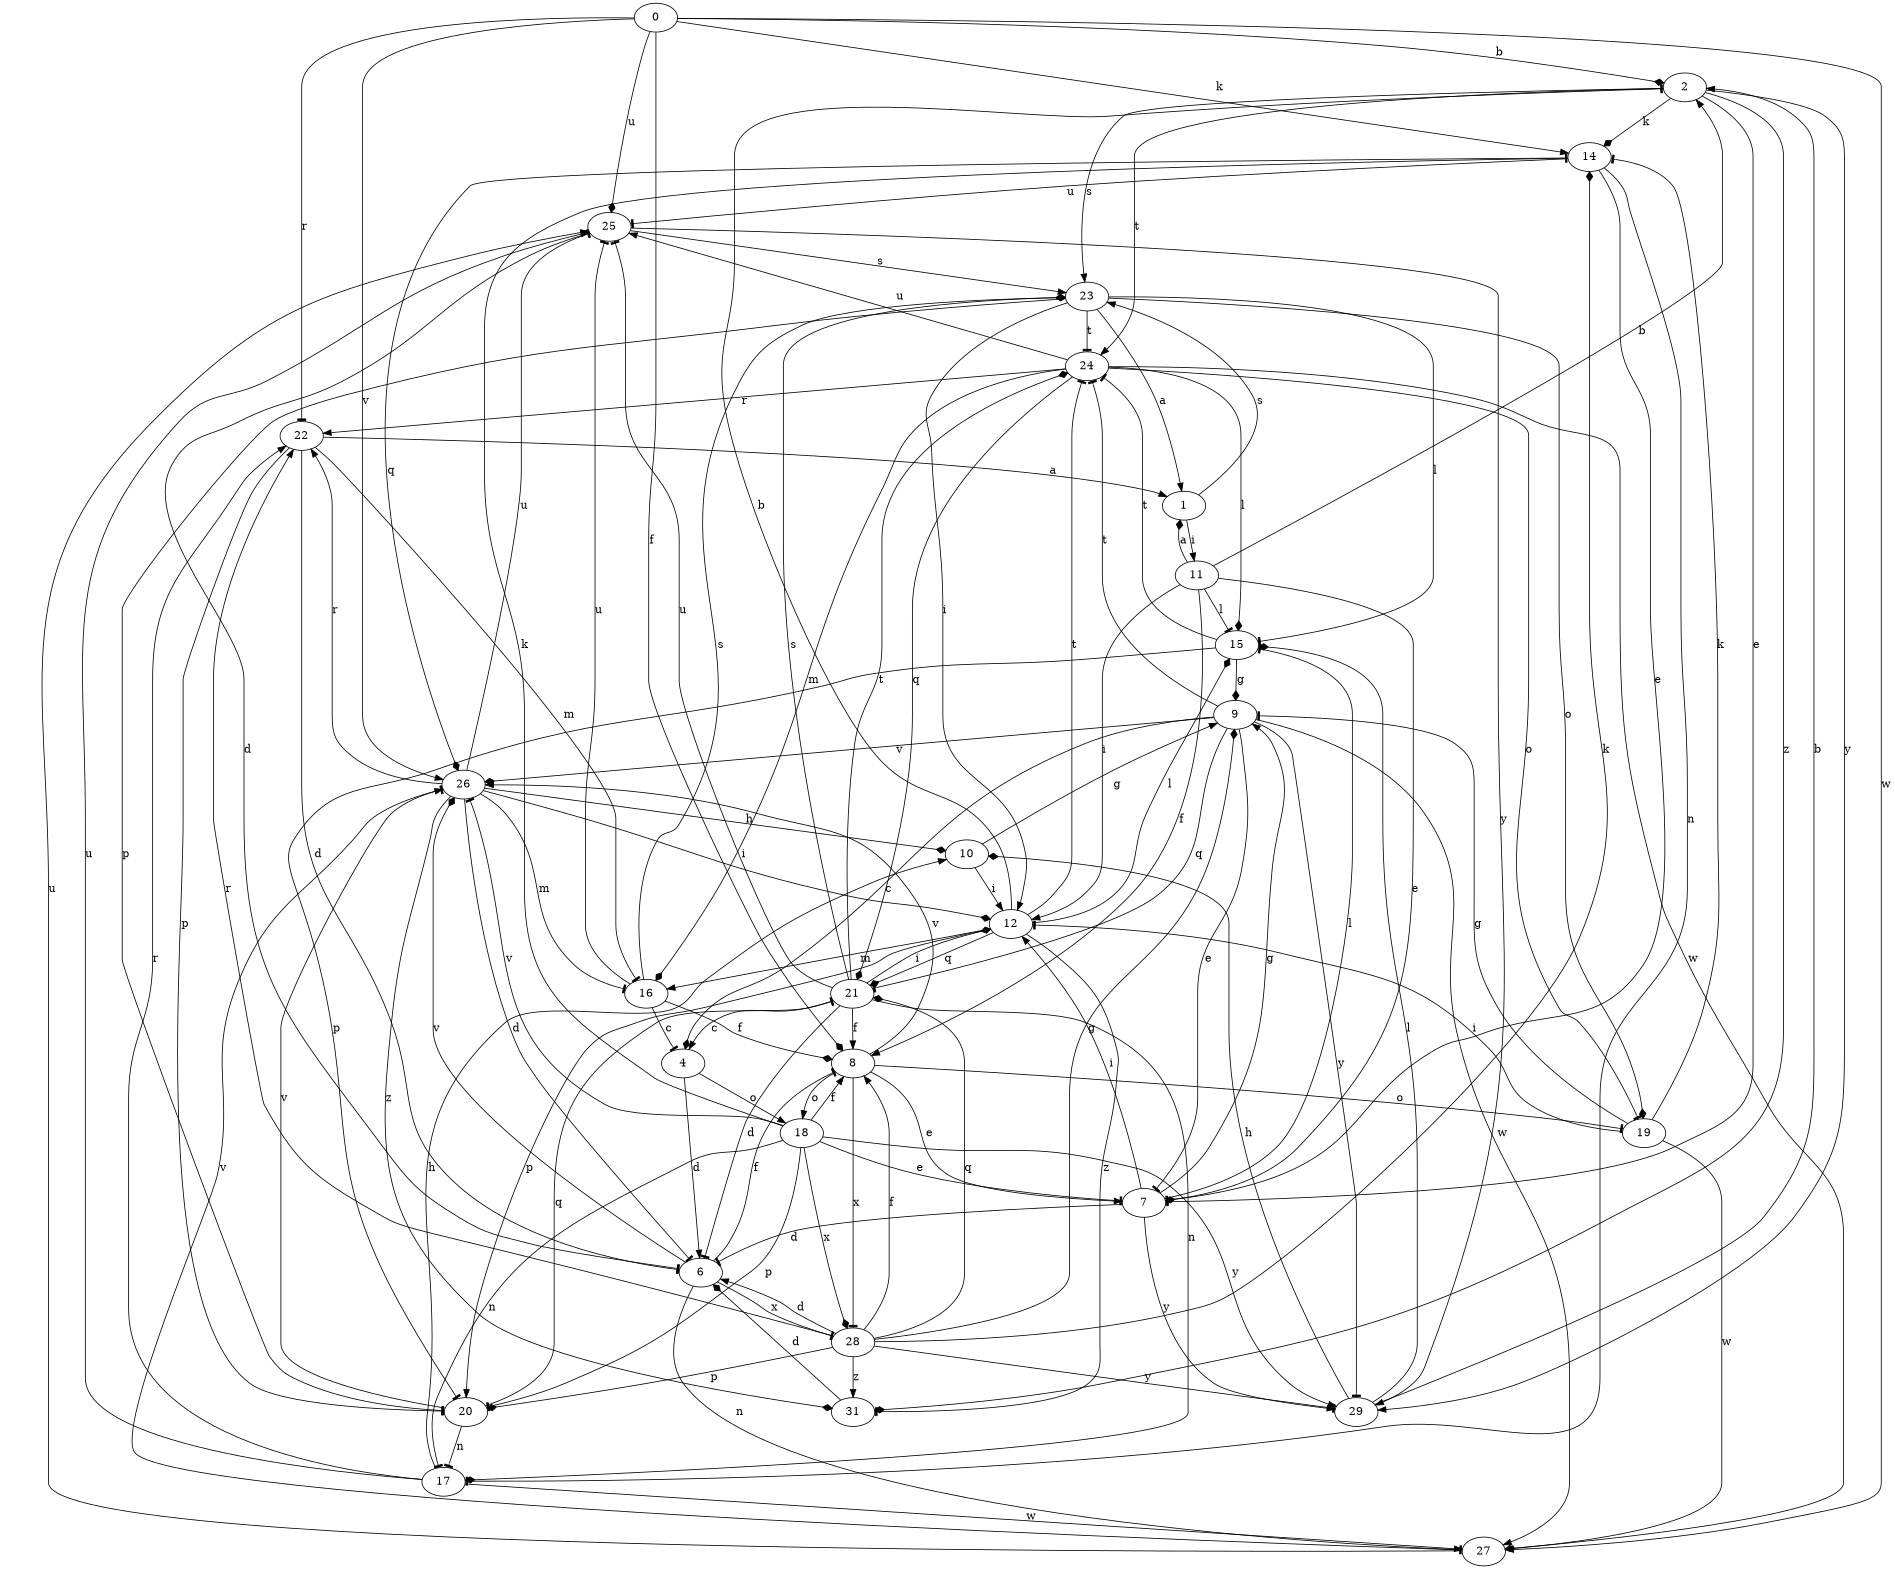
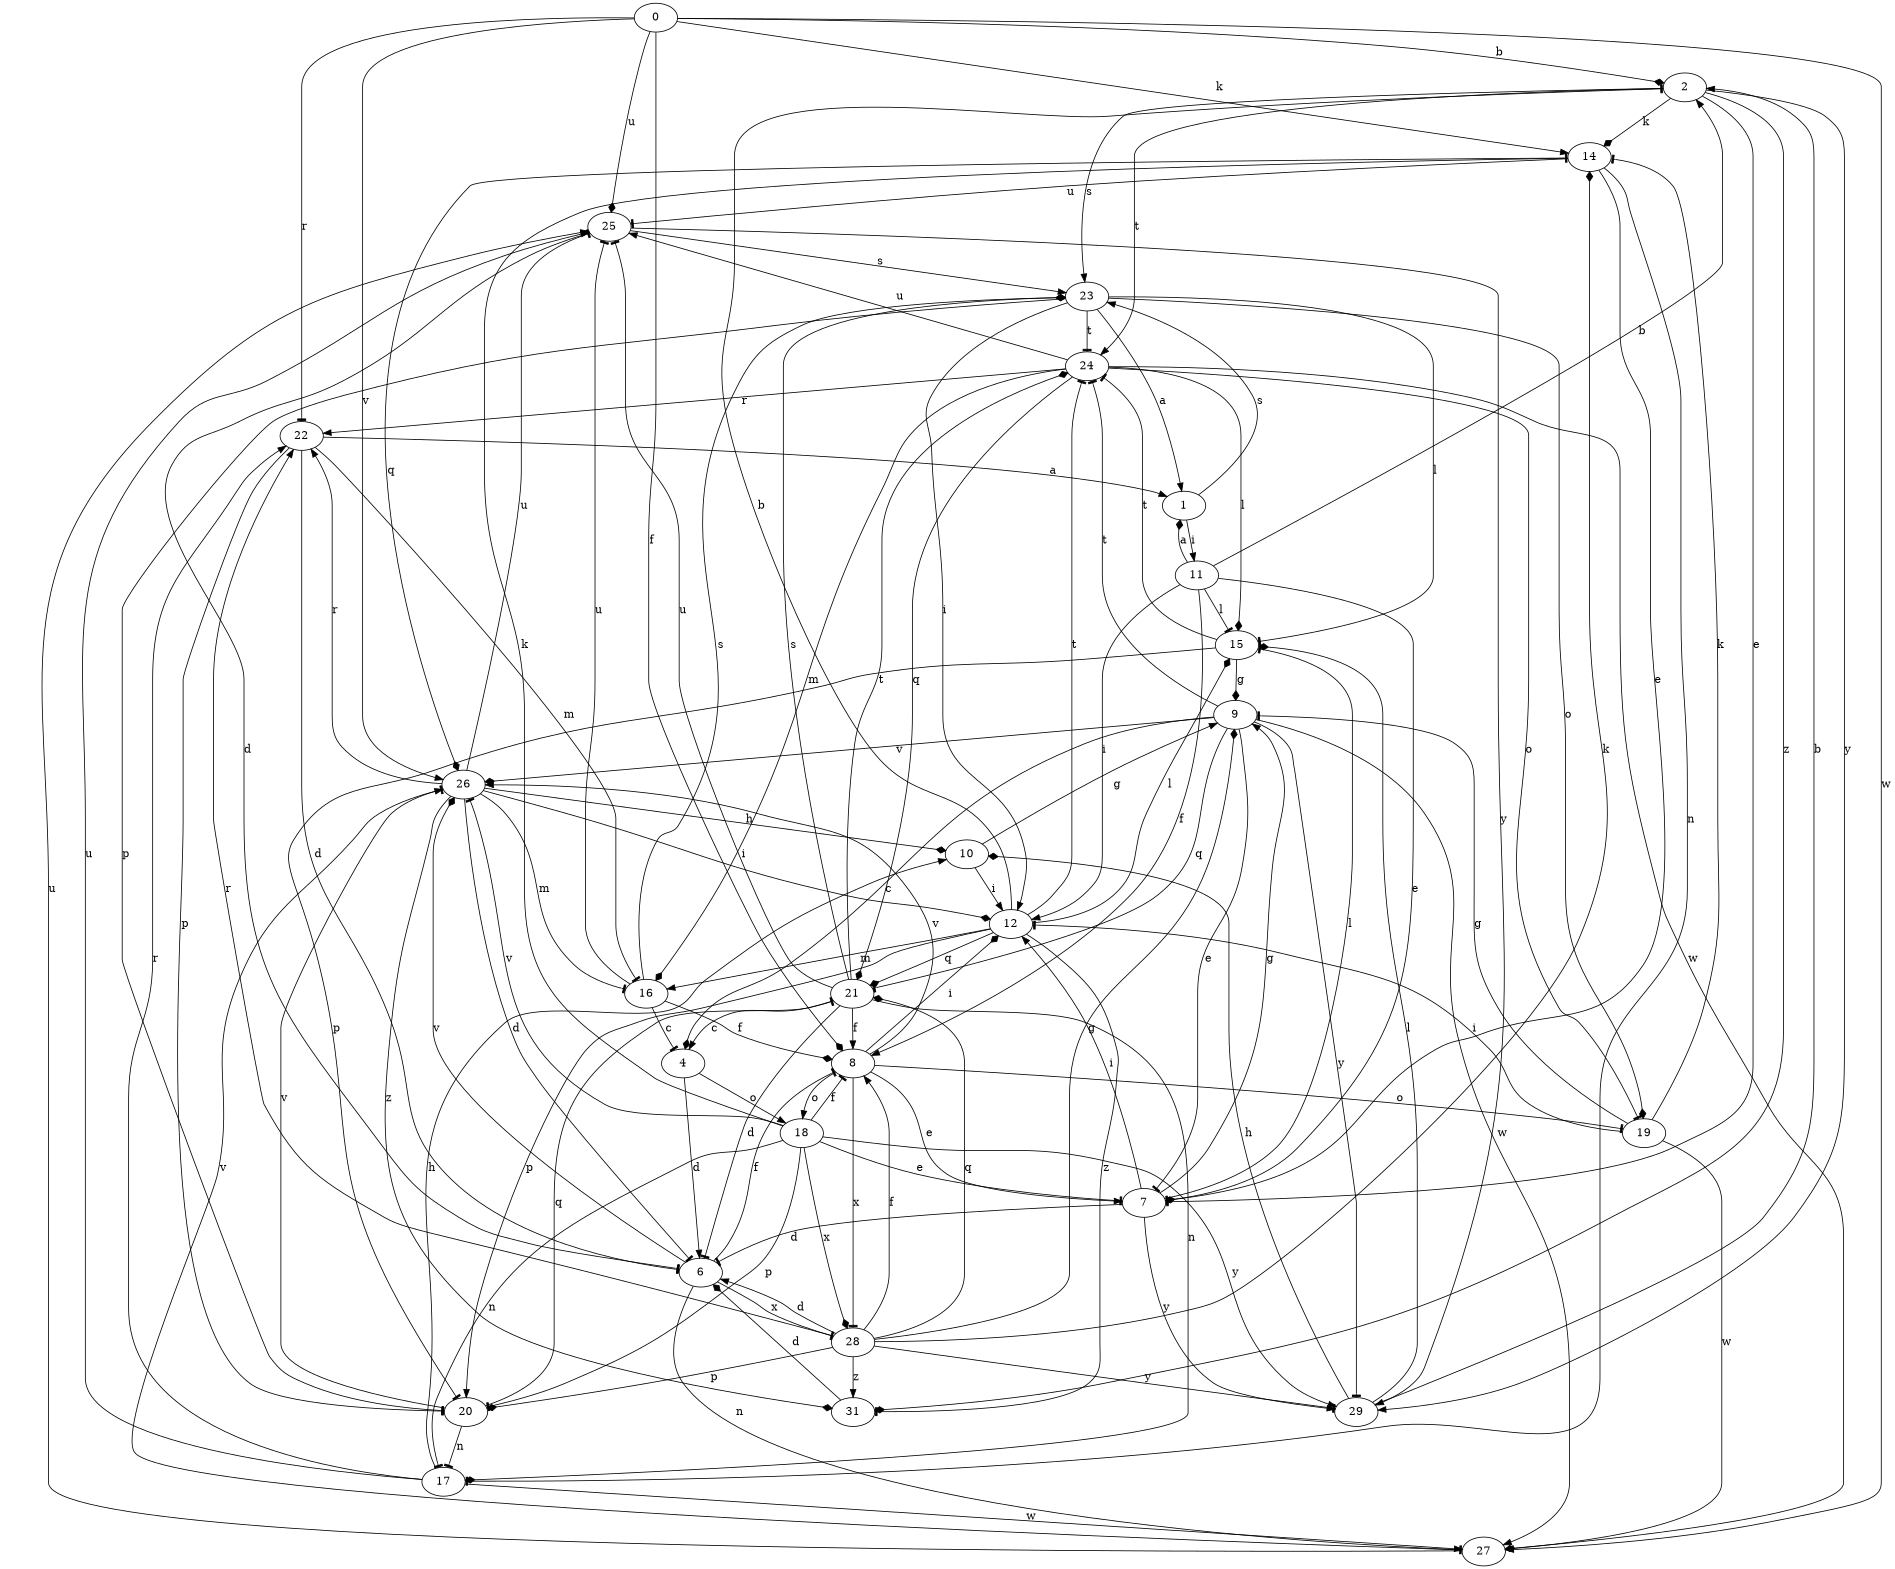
(921, 951) -> (928, 997)
(826, 1100) -> (826, 1100)
